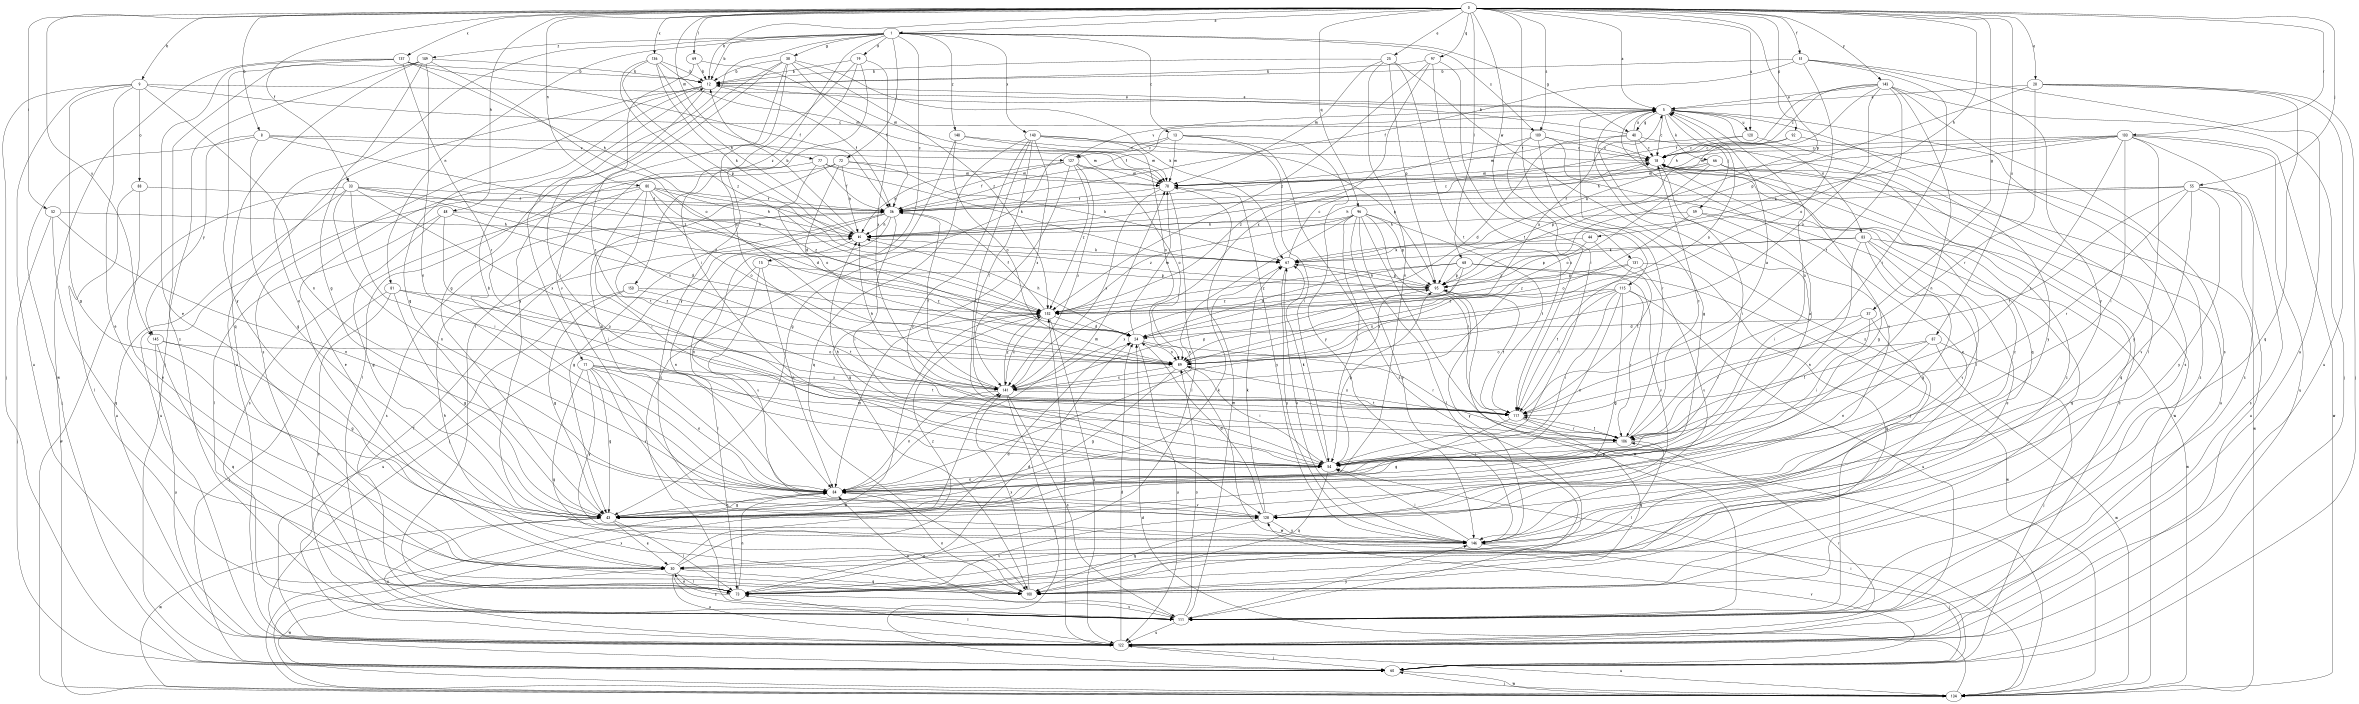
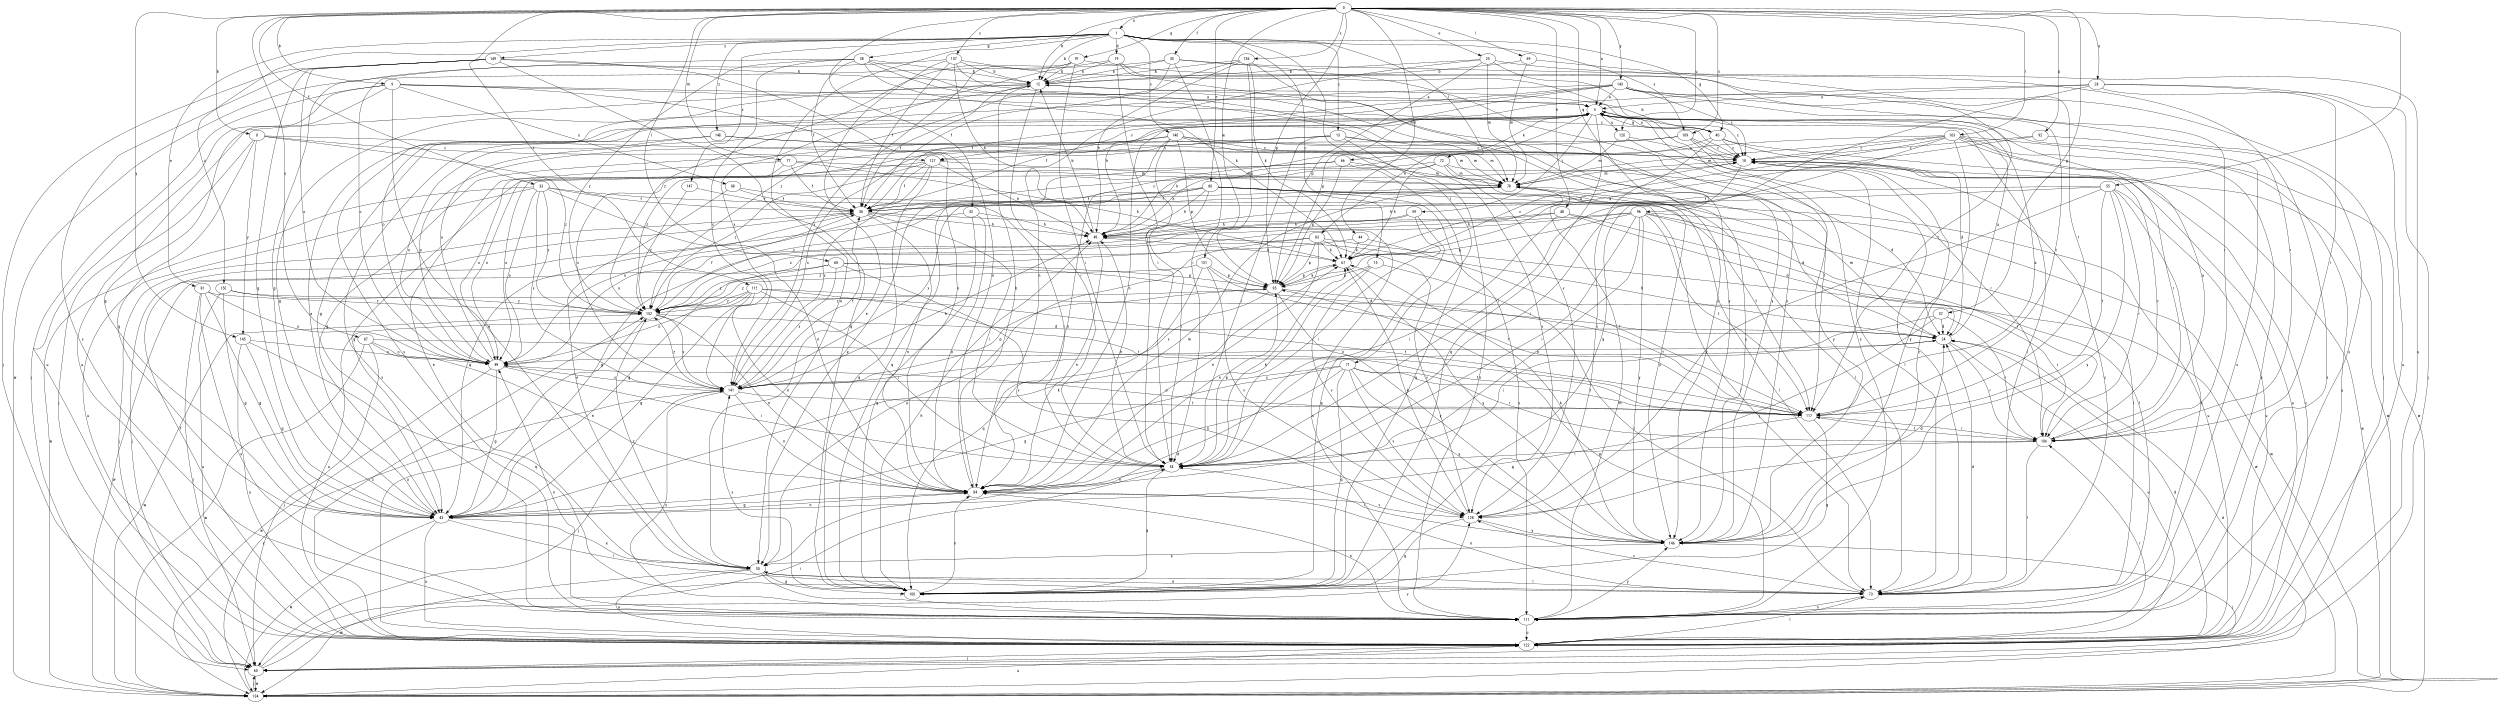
none -> (690, 186)
